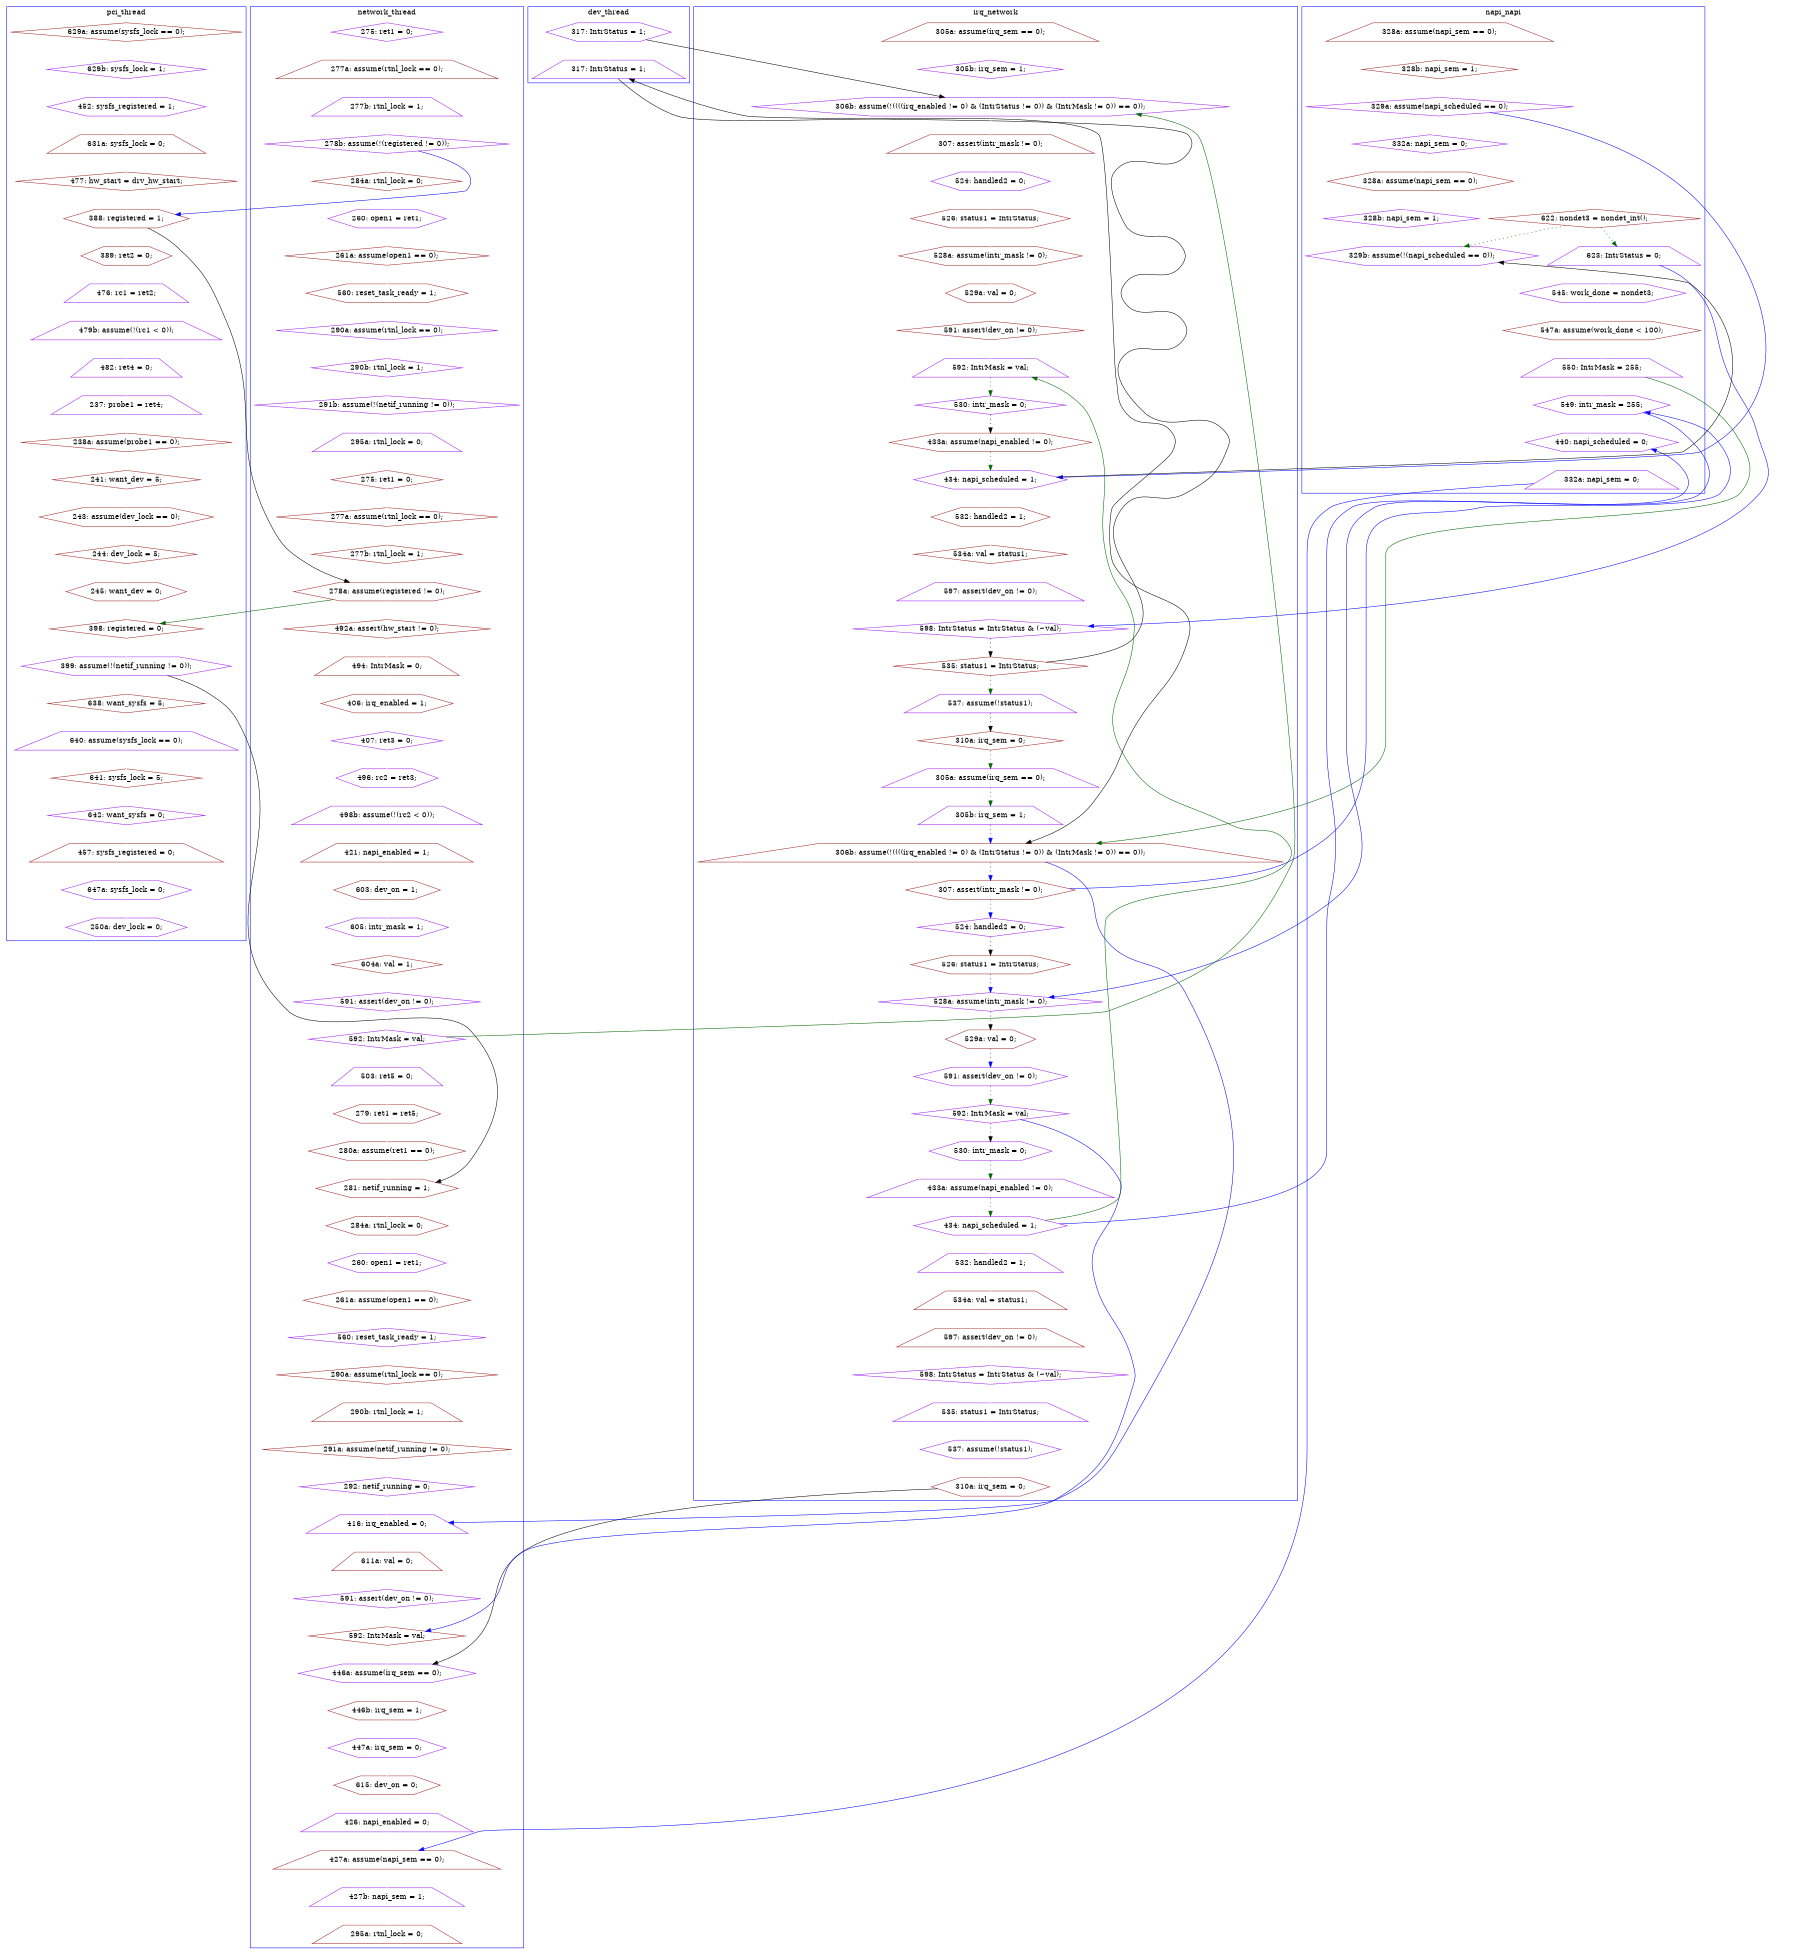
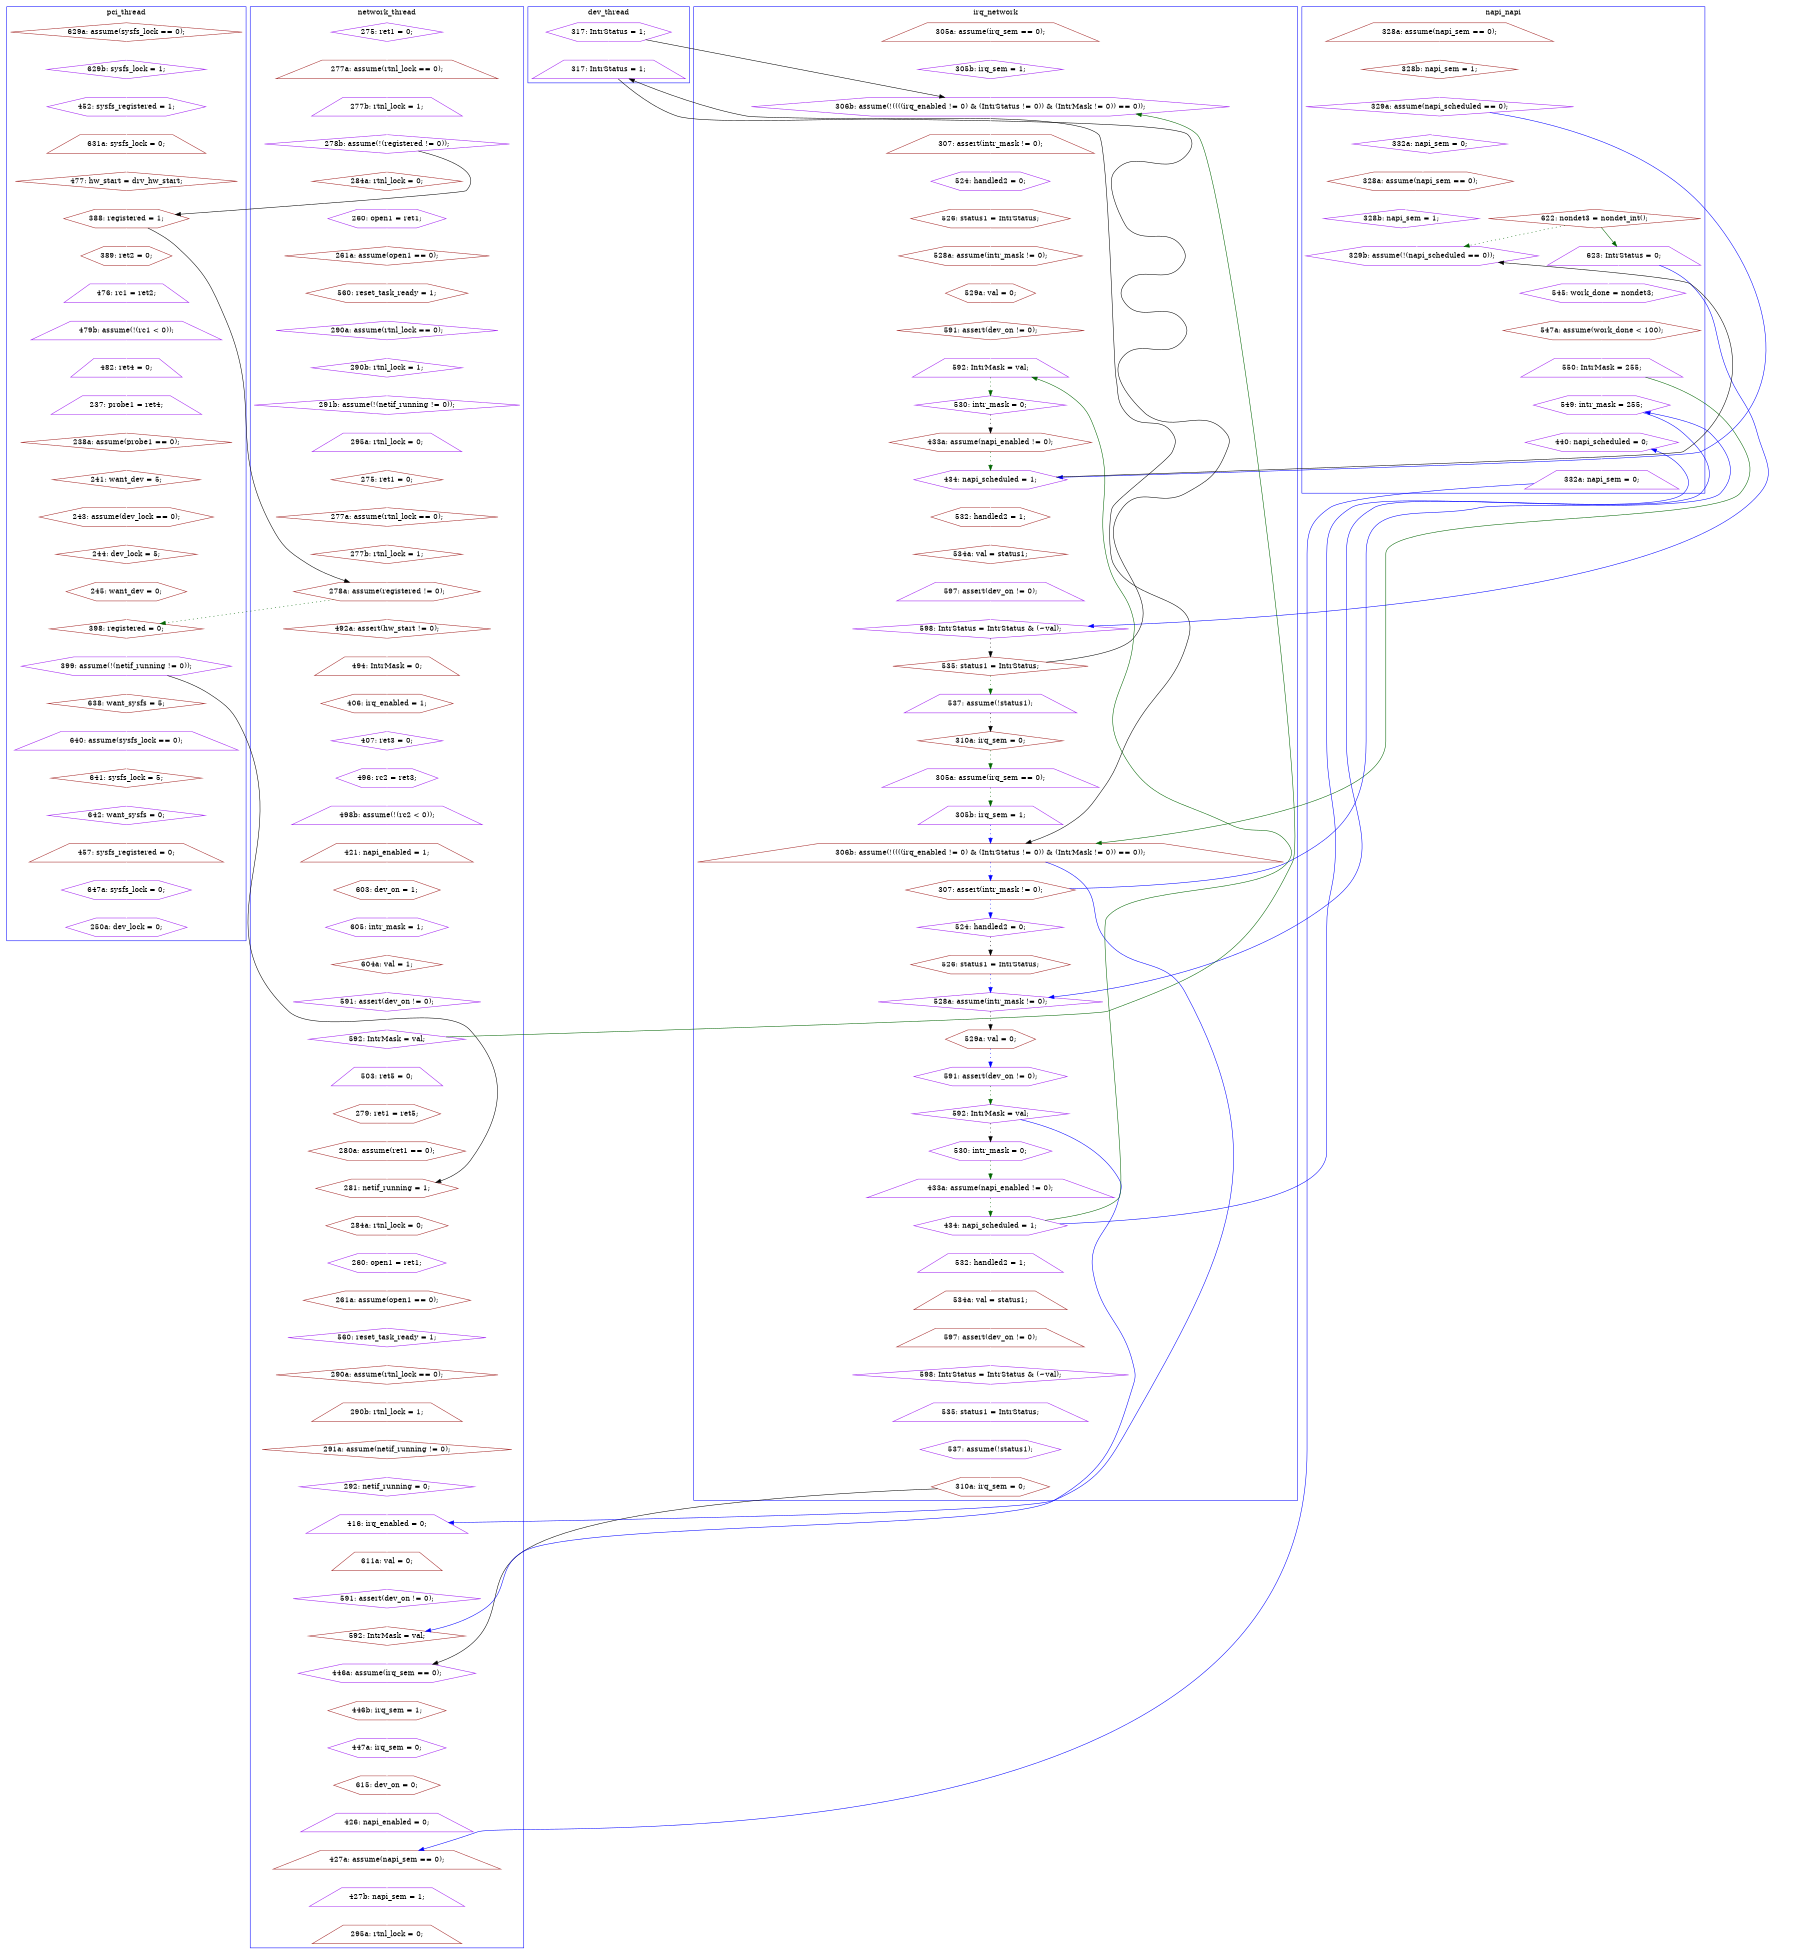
(360, 201) -> (360, 201)
(1607, 235) -> (1607, 235)
(254, 611) -> (254, 611)
